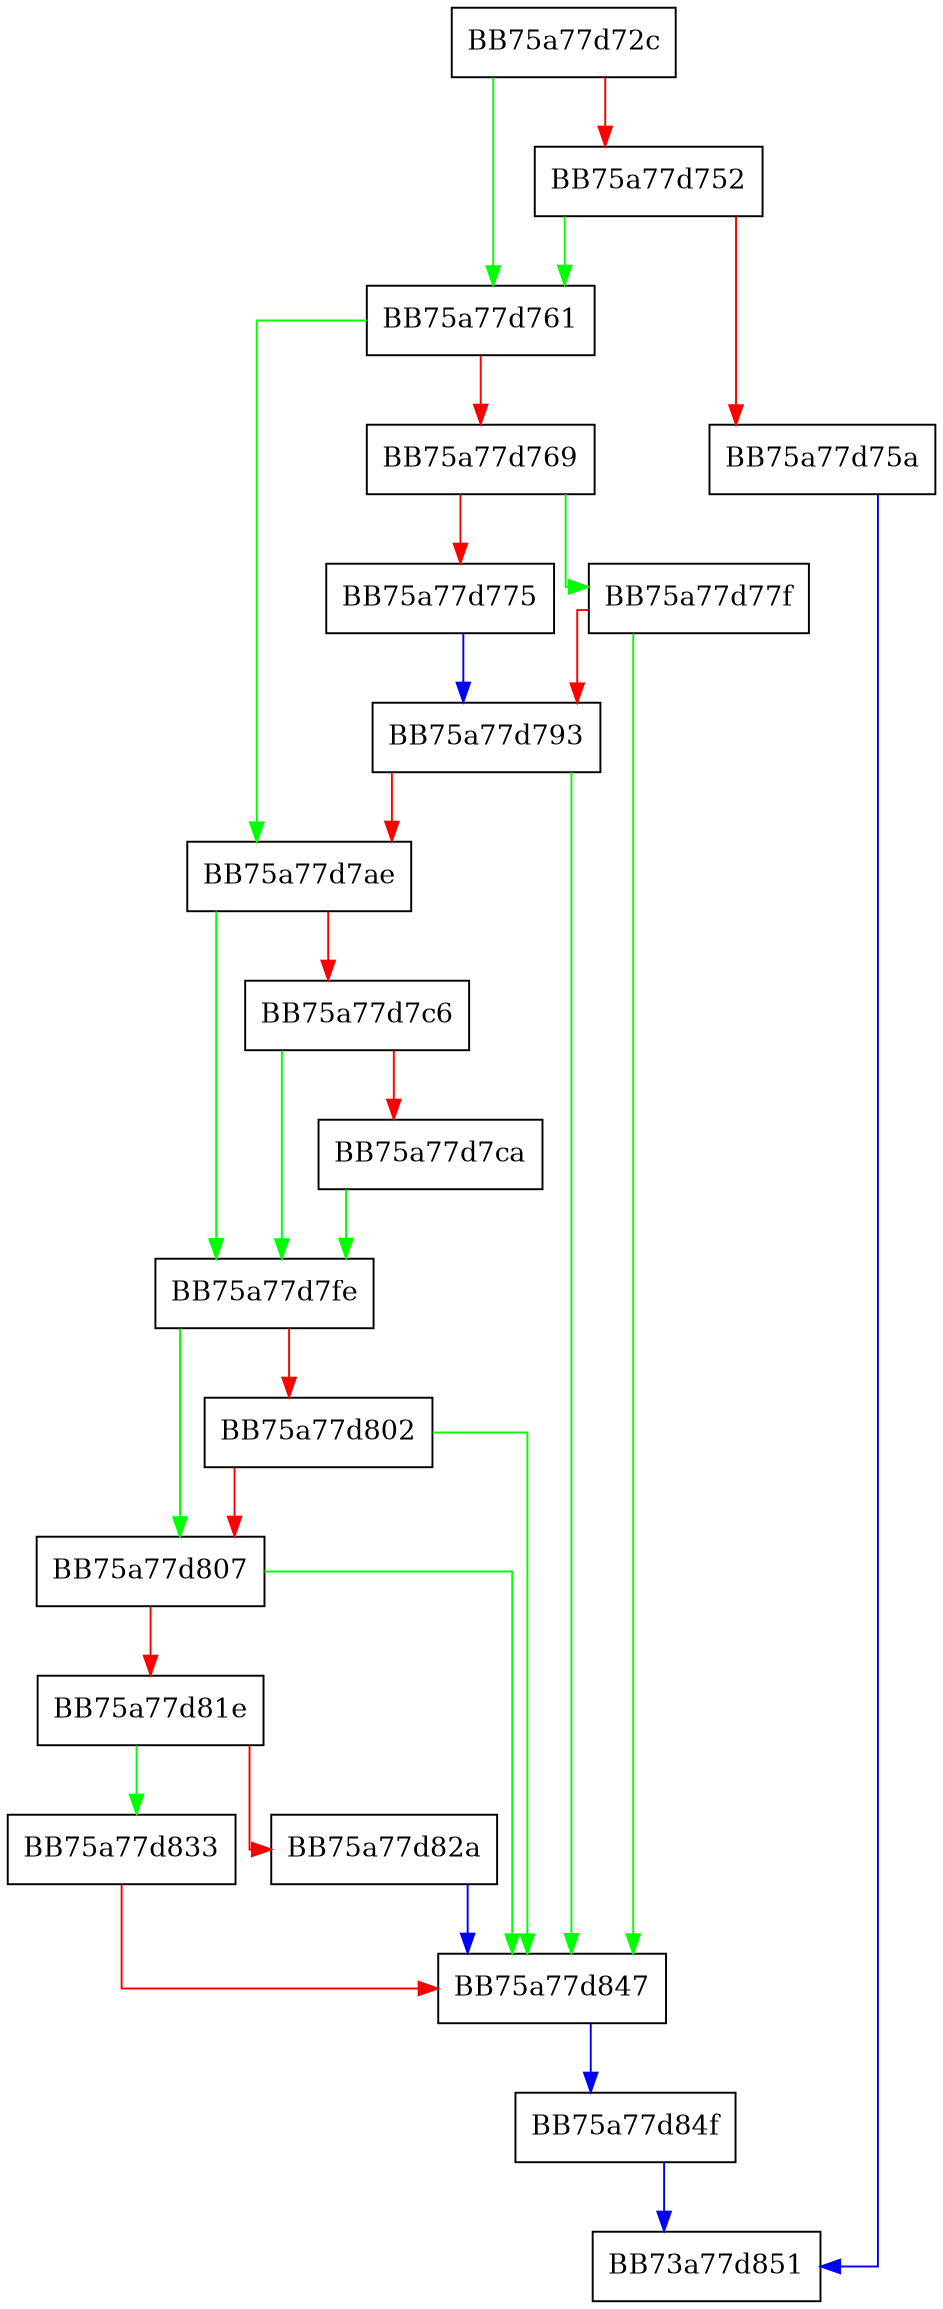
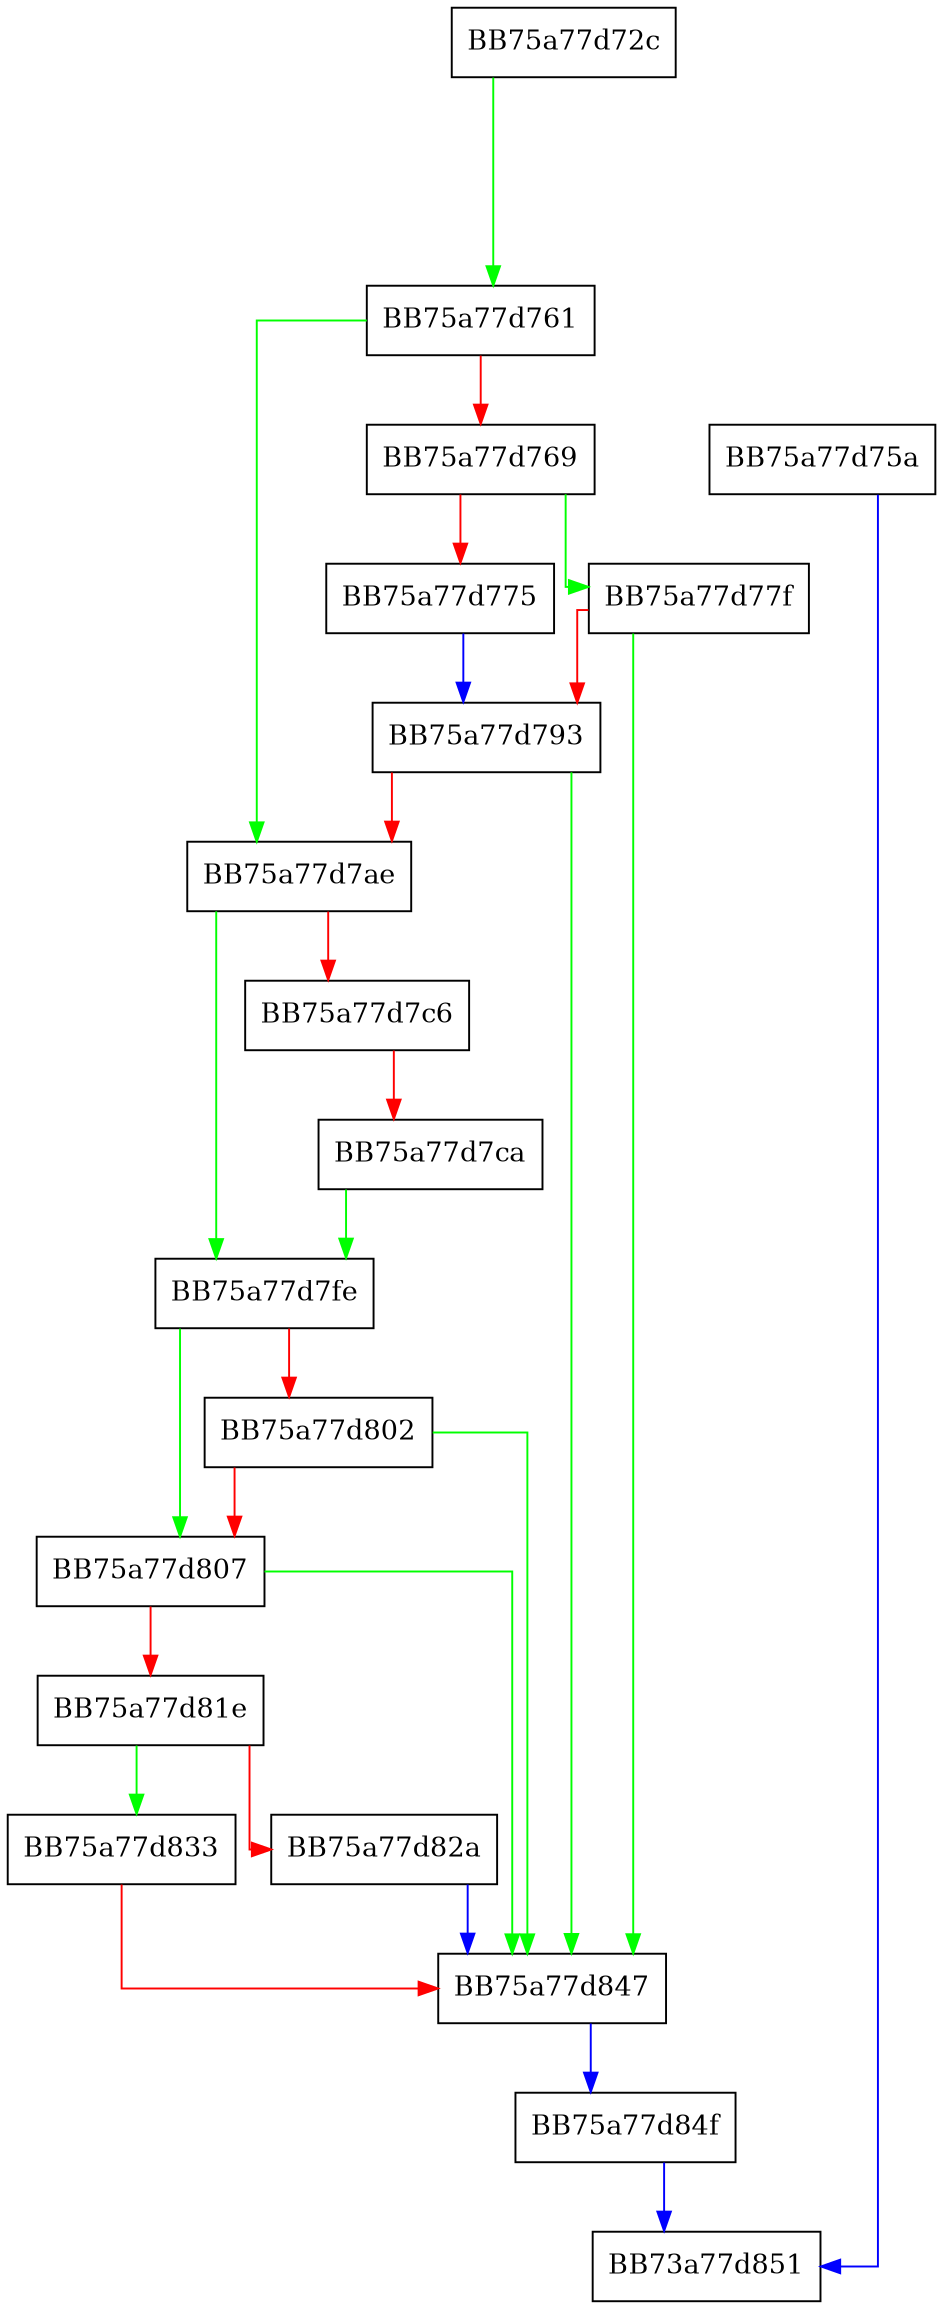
(649, 181) -> none
(282, 1145) -> none
